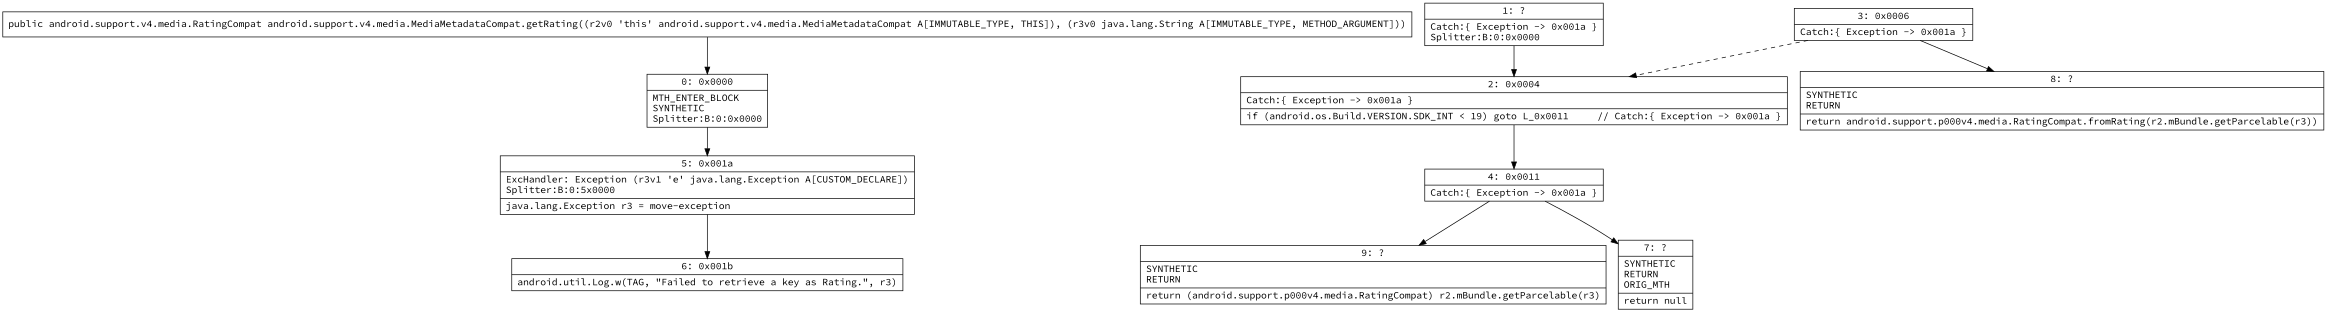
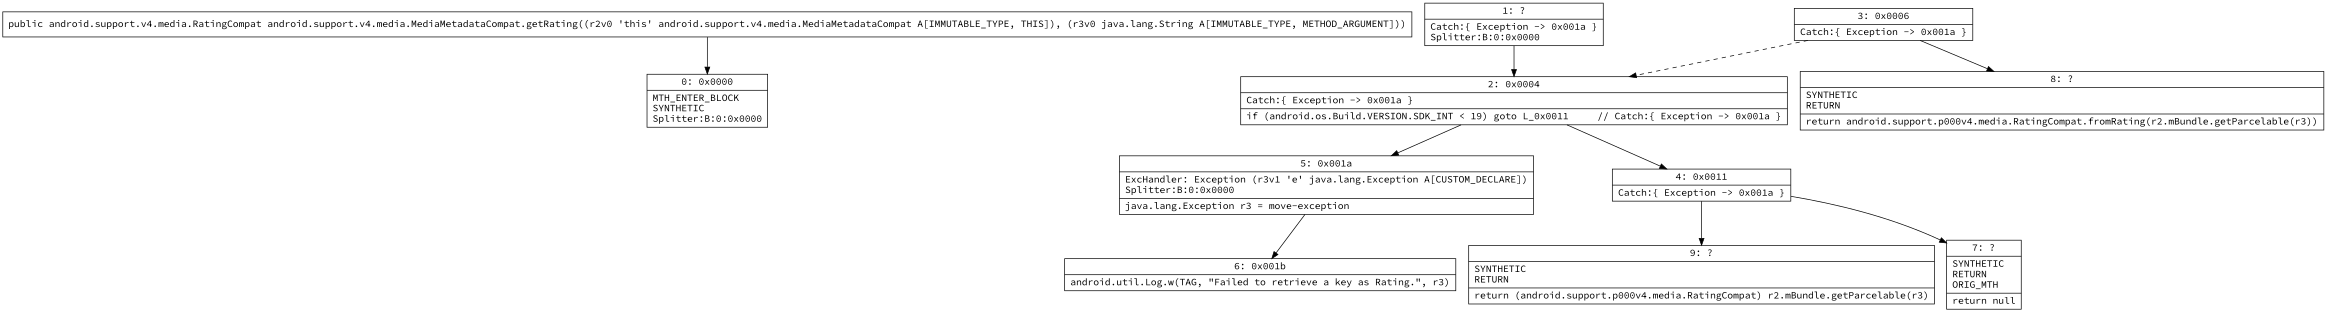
(707, 138) -> (1429, 139)
(561, 190) -> (1180, 190)
